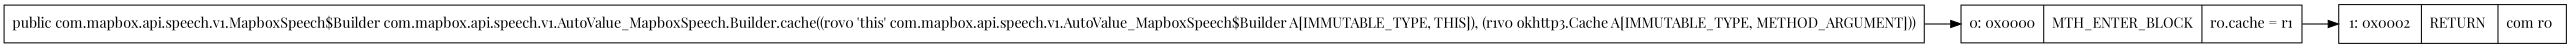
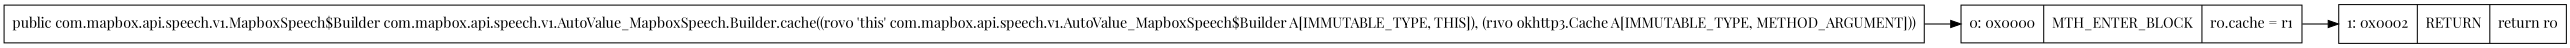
(2530, 23) -> (2528, 23)
